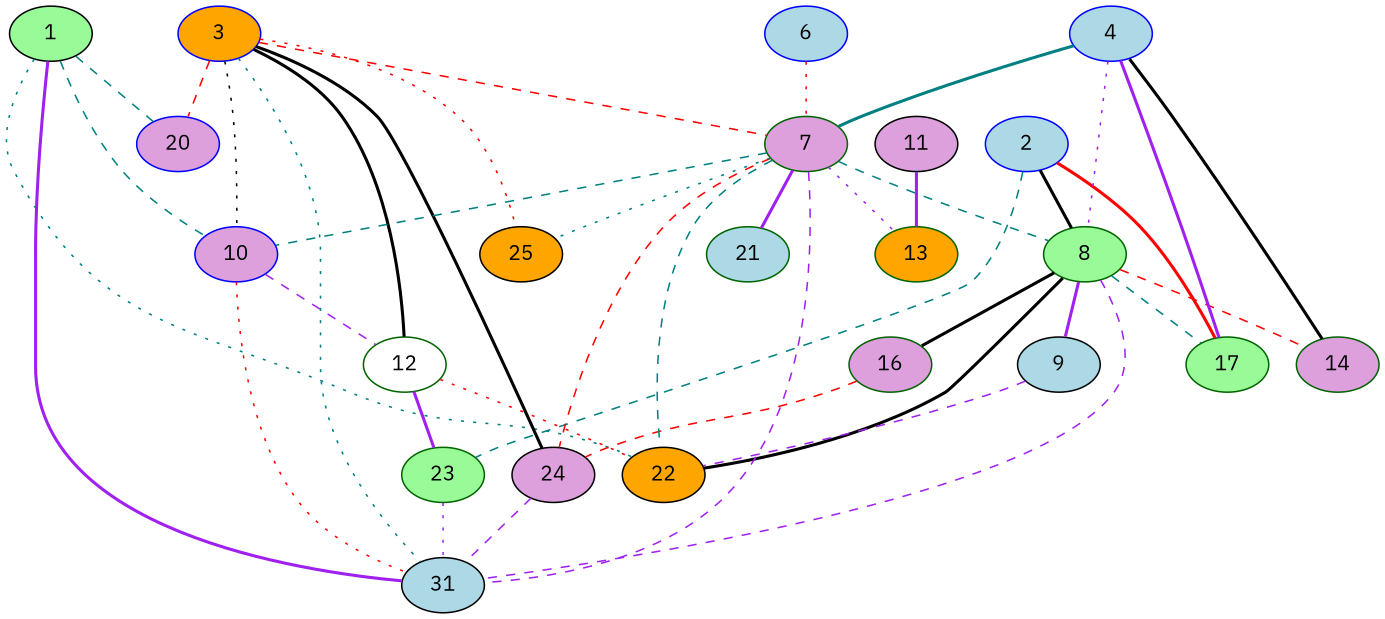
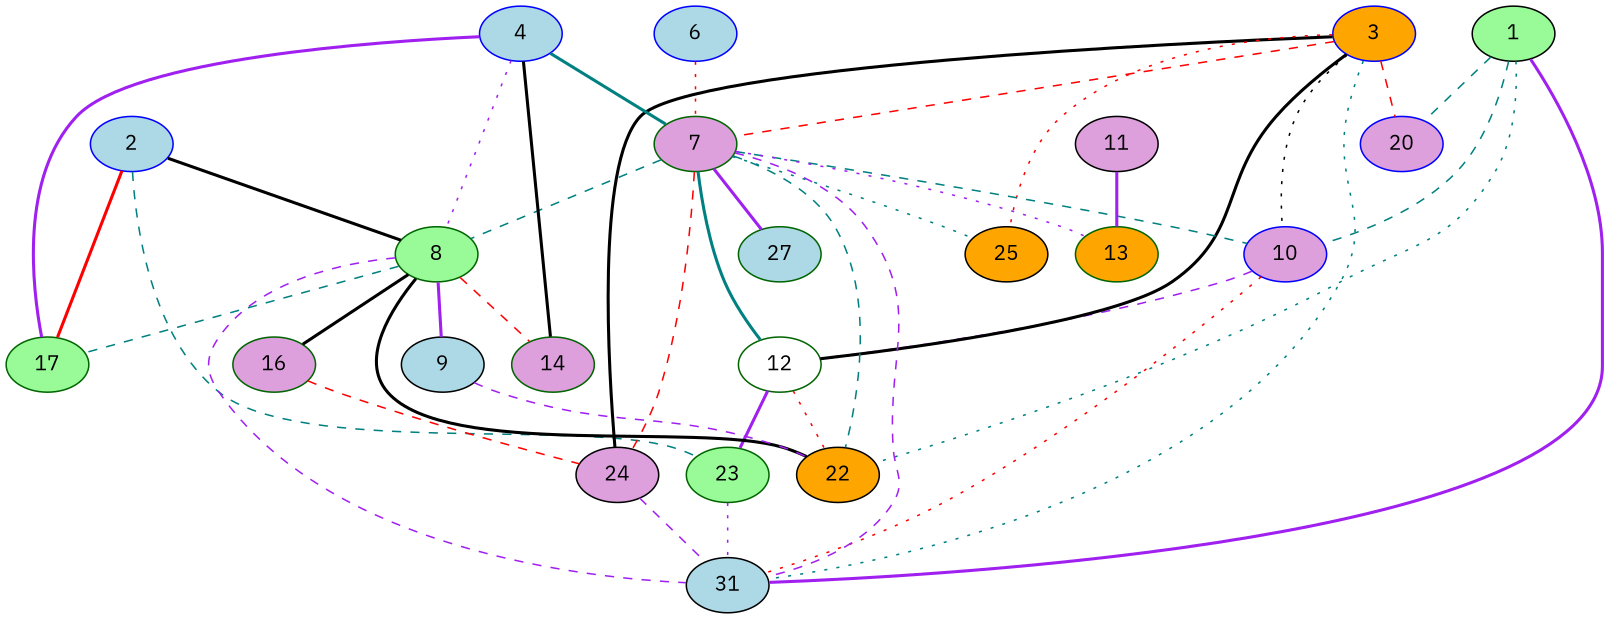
(748, 254) -> (780, 254)
none -> (717, 260)
